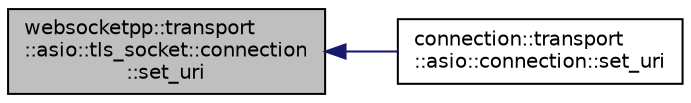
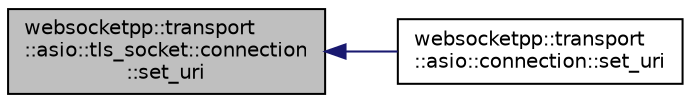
(540, 51) -> (540, 51)
